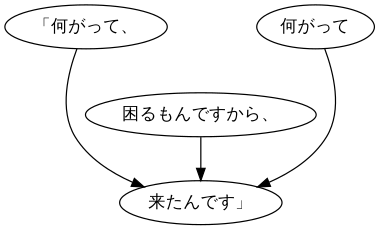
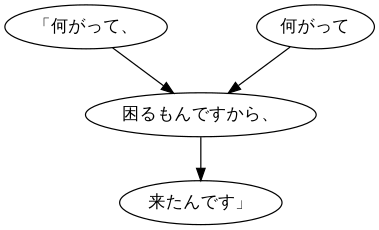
(72, 129) -> (138, 67)
(330, 129) -> (264, 66)
